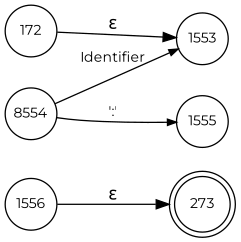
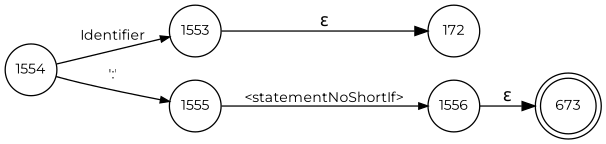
(110, 35) -> (318, 31)
none -> (320, 106)
(31, 114) -> (31, 70)
(202, 204) -> (568, 106)
